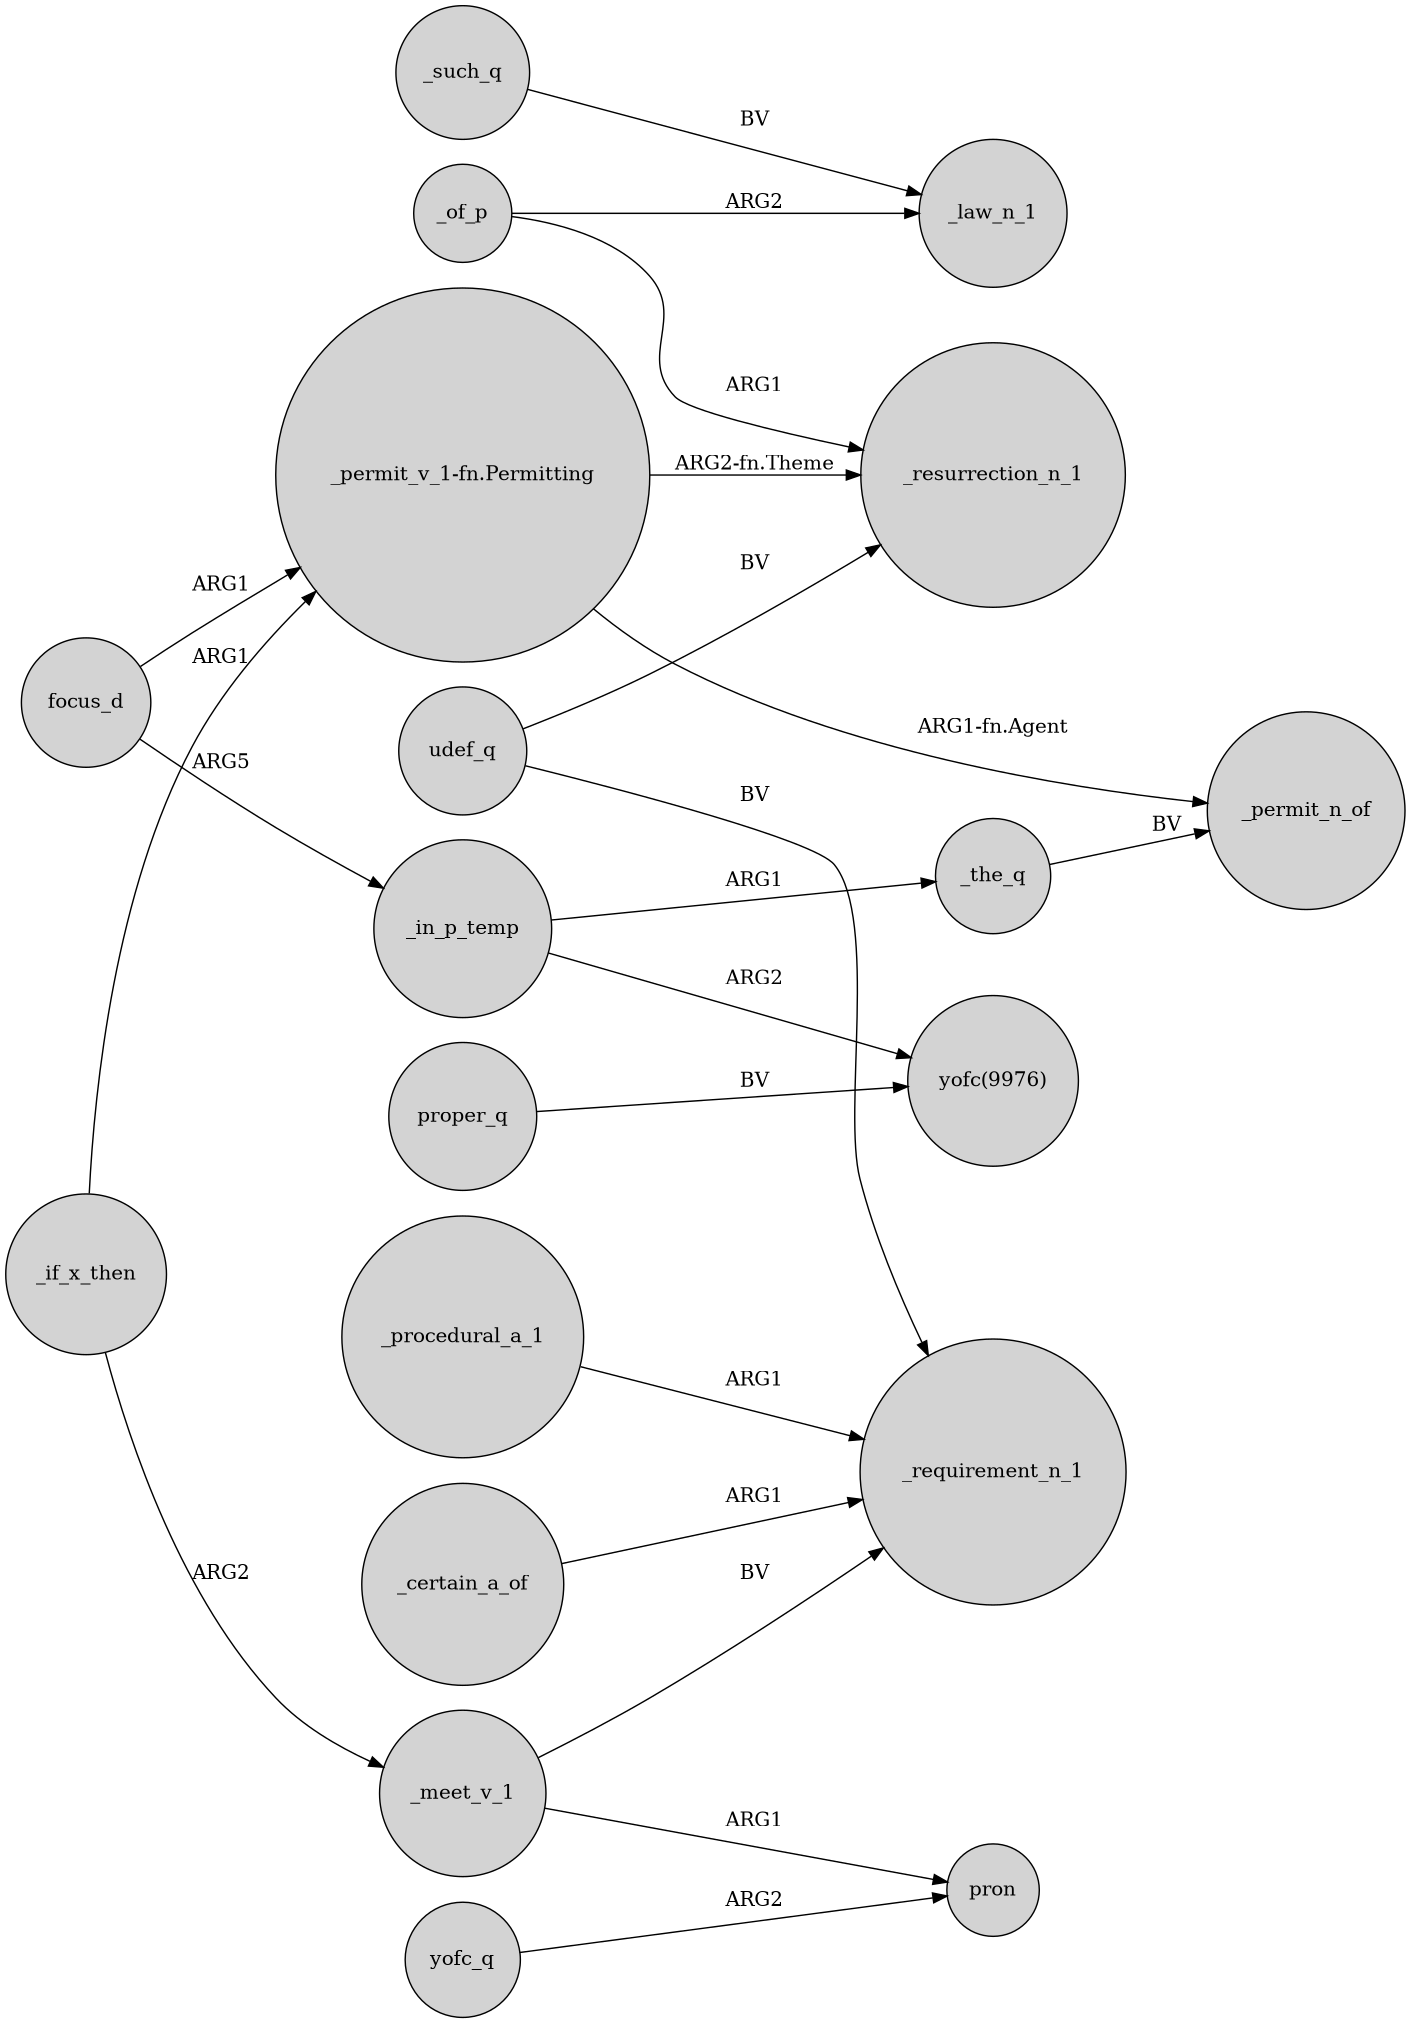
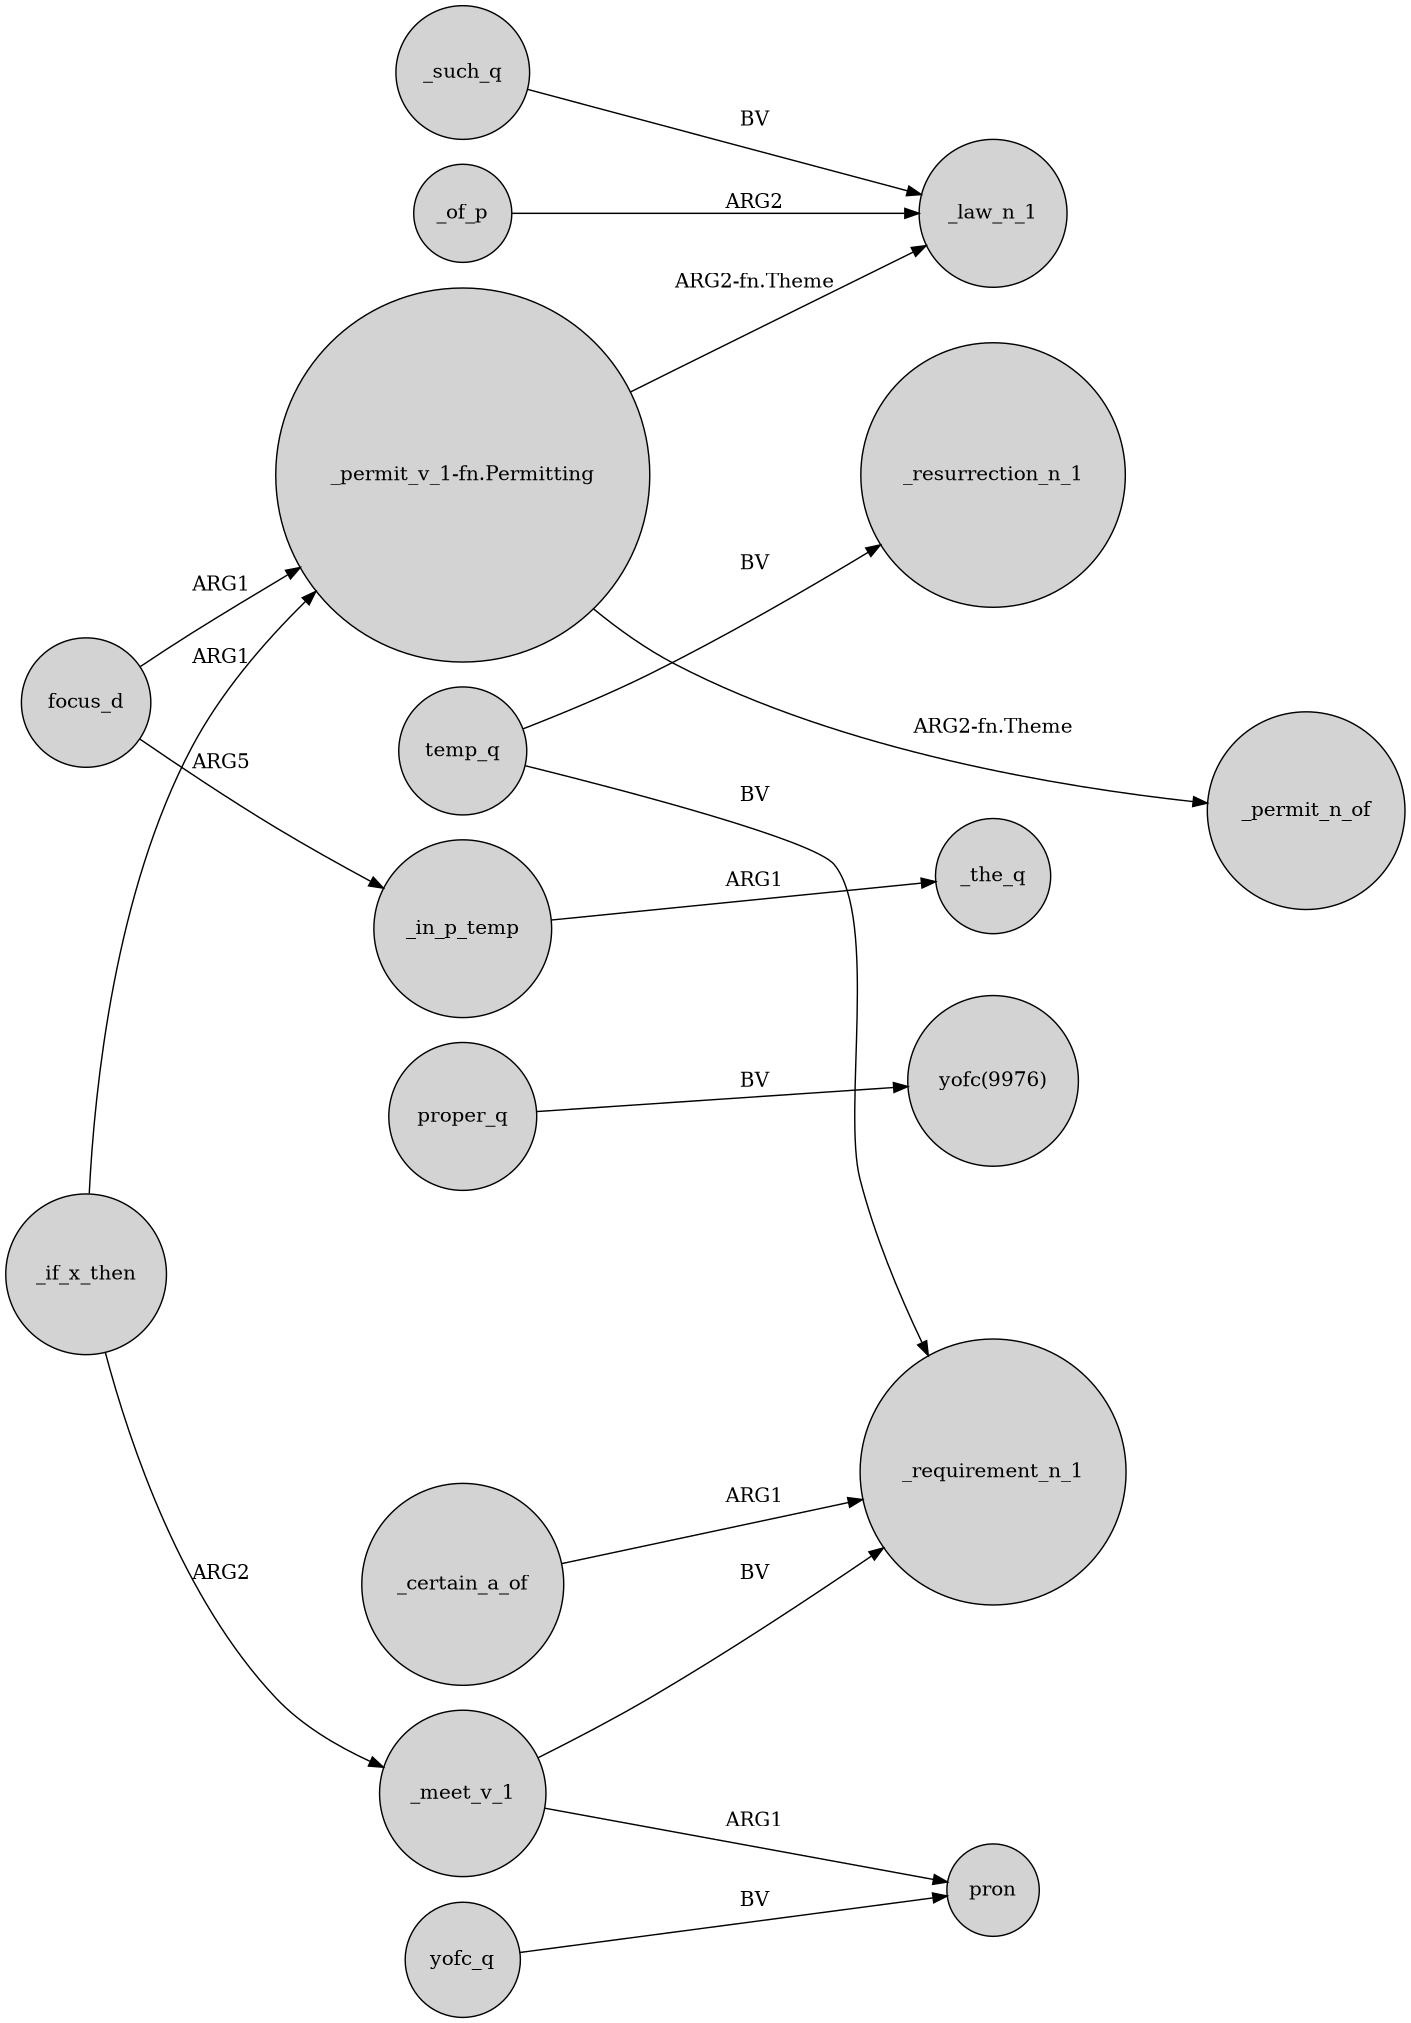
(660, 351) -> none
(748, 475) -> (772, 322)
(993, 727) -> (993, 727)
(463, 751) -> (463, 751)
(1122, 849) -> none
(723, 1003) -> none
(463, 1337) -> none
(755, 1901) -> (755, 1901)
